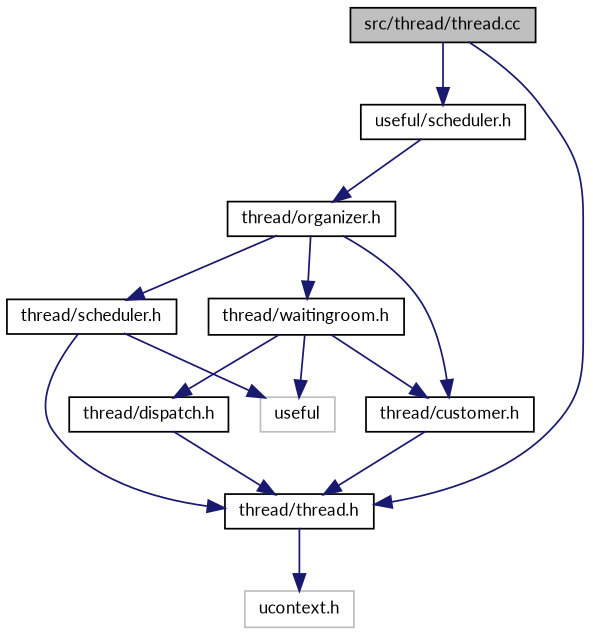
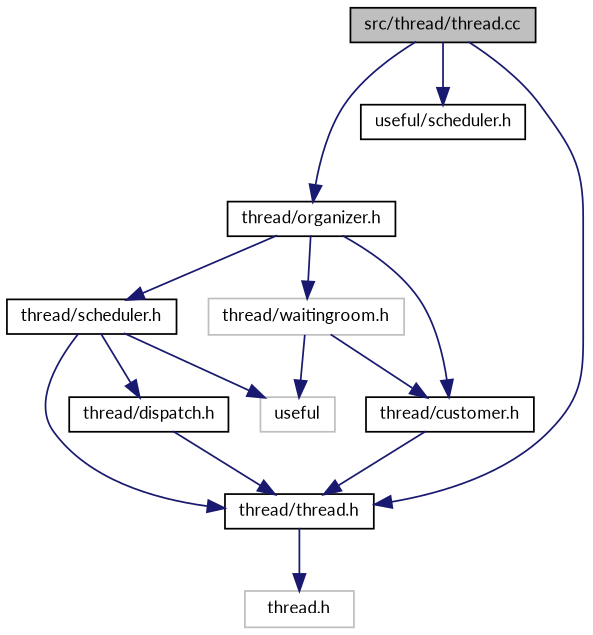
(385, 165) -> (348, 100)
(306, 317) -> (306, 317)
(234, 362) -> (116, 358)
(299, 609) -> (299, 609)
